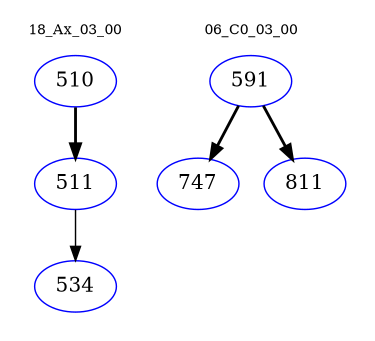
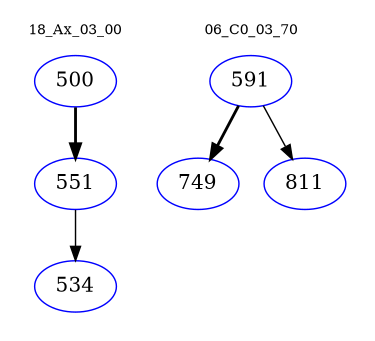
(252, 31) -> (252, 31)
(76, 81) -> (76, 81)
(274, 126) -> (274, 126)
(76, 184) -> (76, 184)
(198, 184) -> (198, 184)
